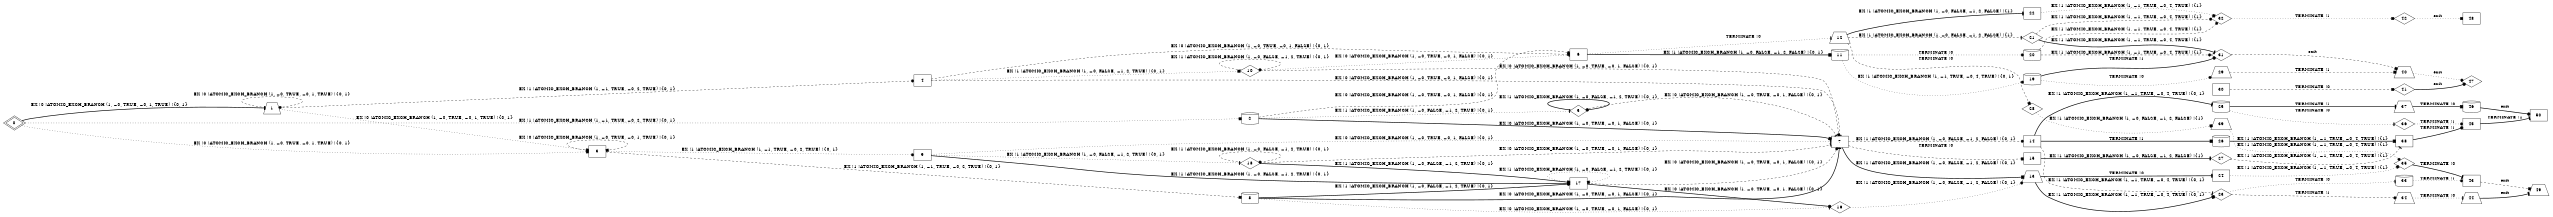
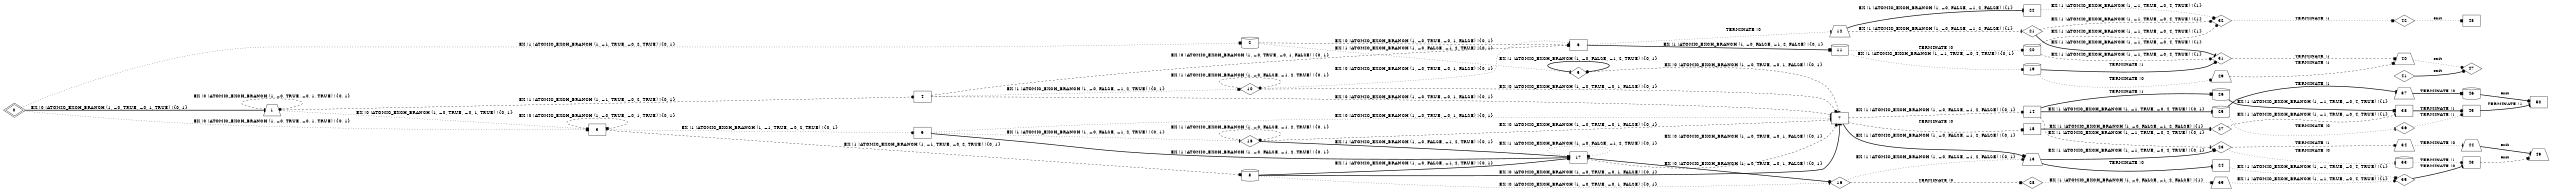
(2313, 52) -> (2313, 56)
(1941, 67) -> (1934, 183)
(2221, 89) -> none
(1543, 127) -> none
